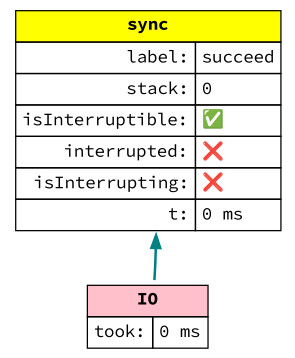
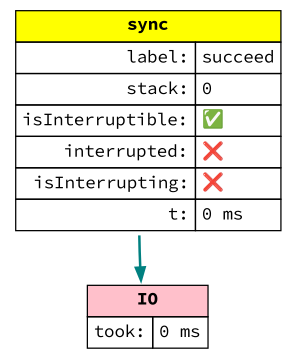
(155, 264) -> (140, 251)
